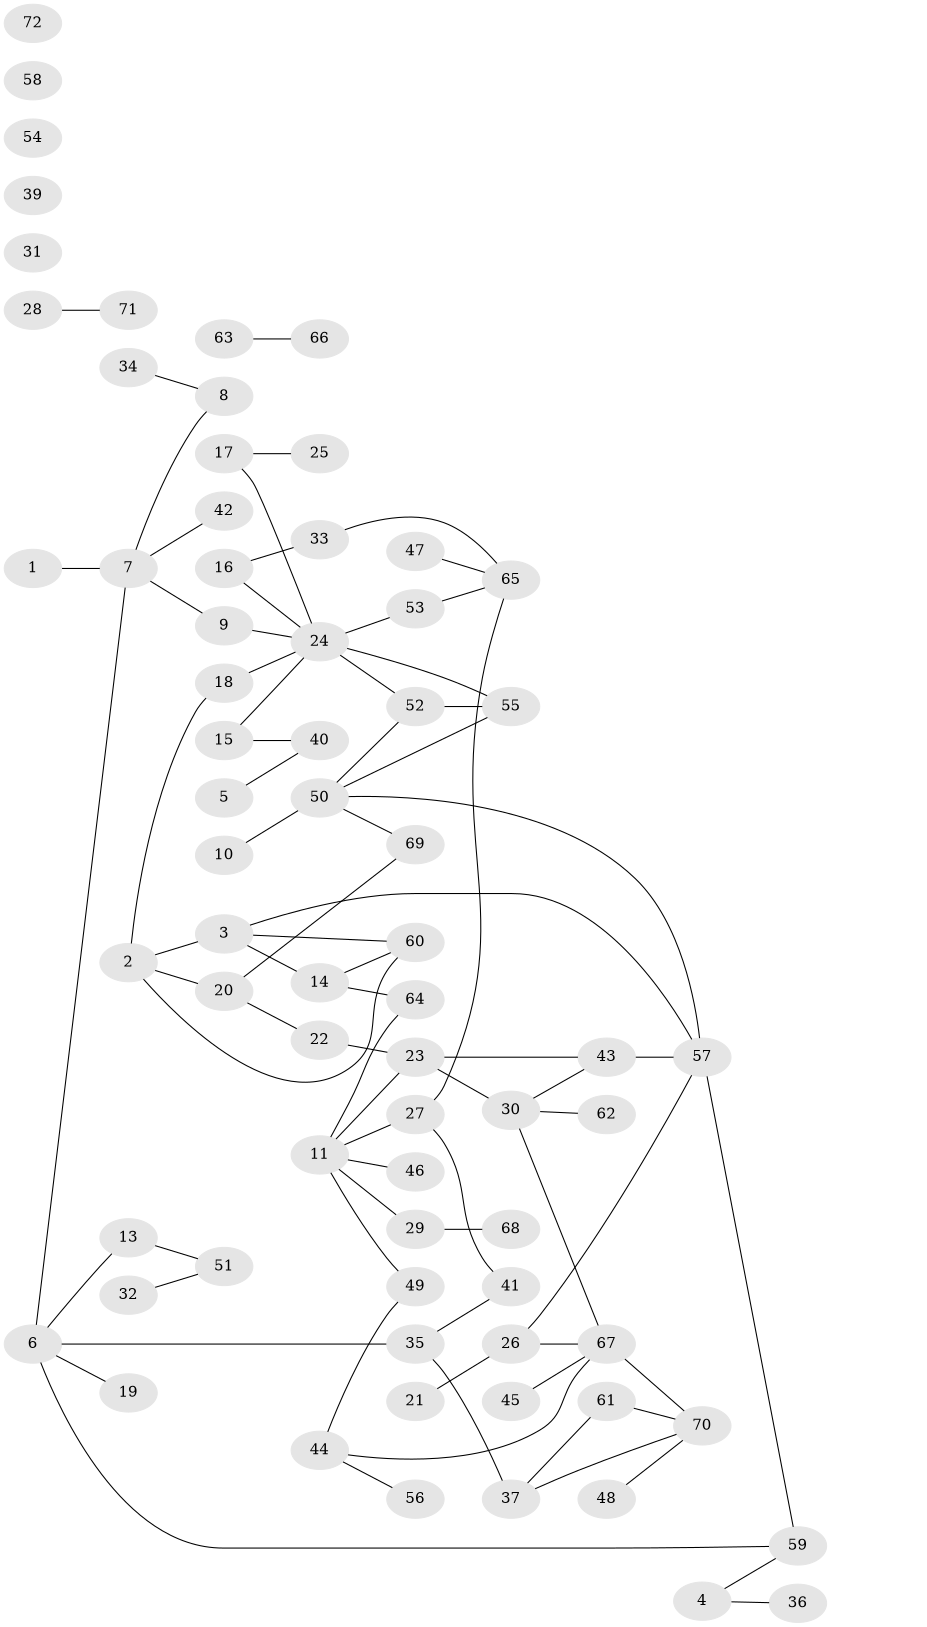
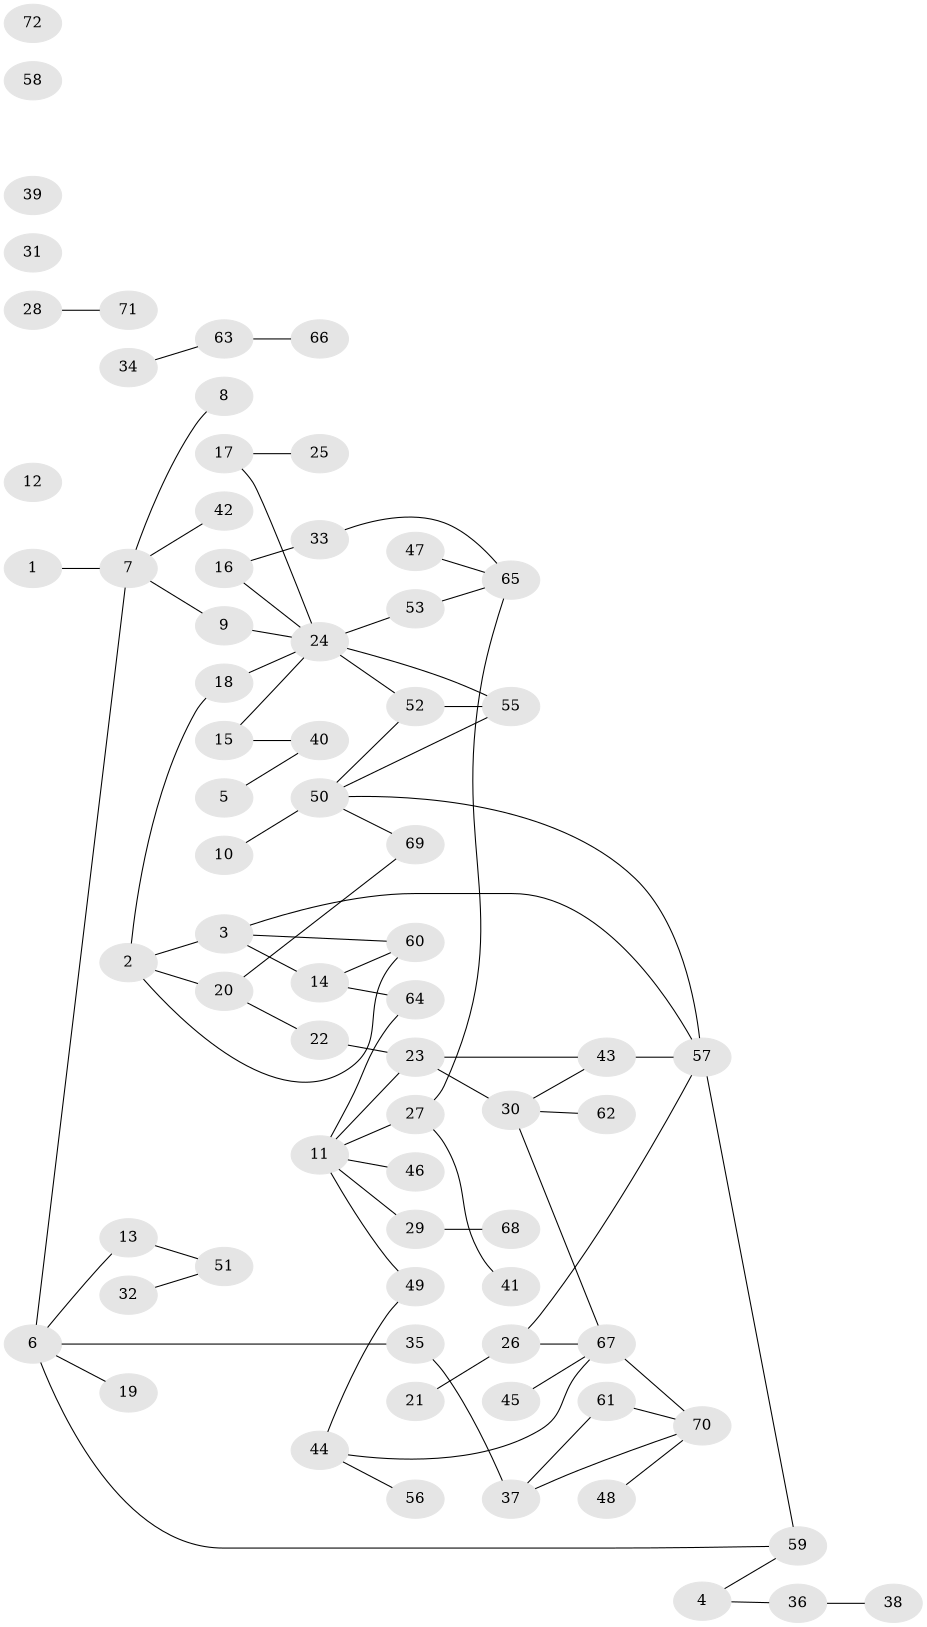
(33, 138) -> none
(177, 382) -> (177, 353)
none -> (33, 482)
(463, 1315) -> none
none -> (894, 1603)
